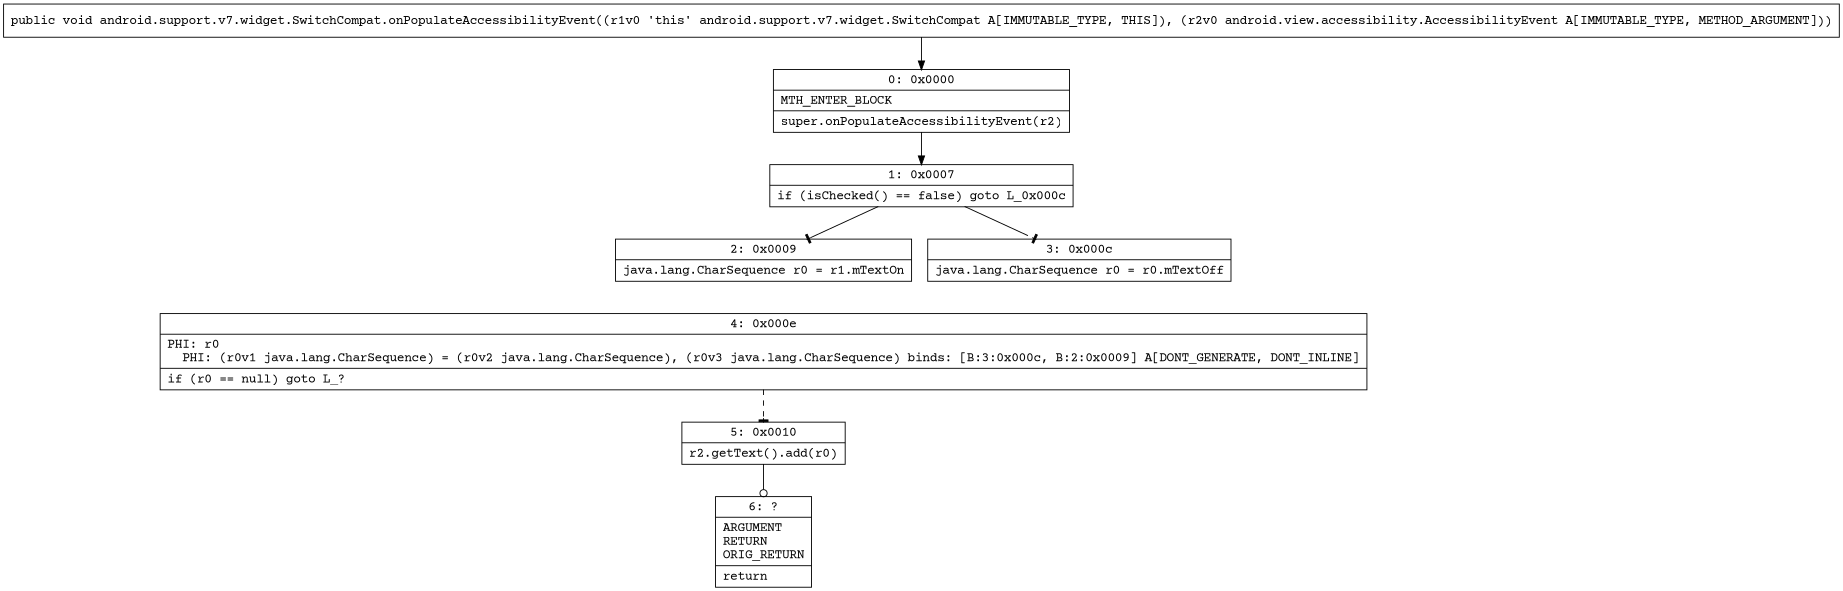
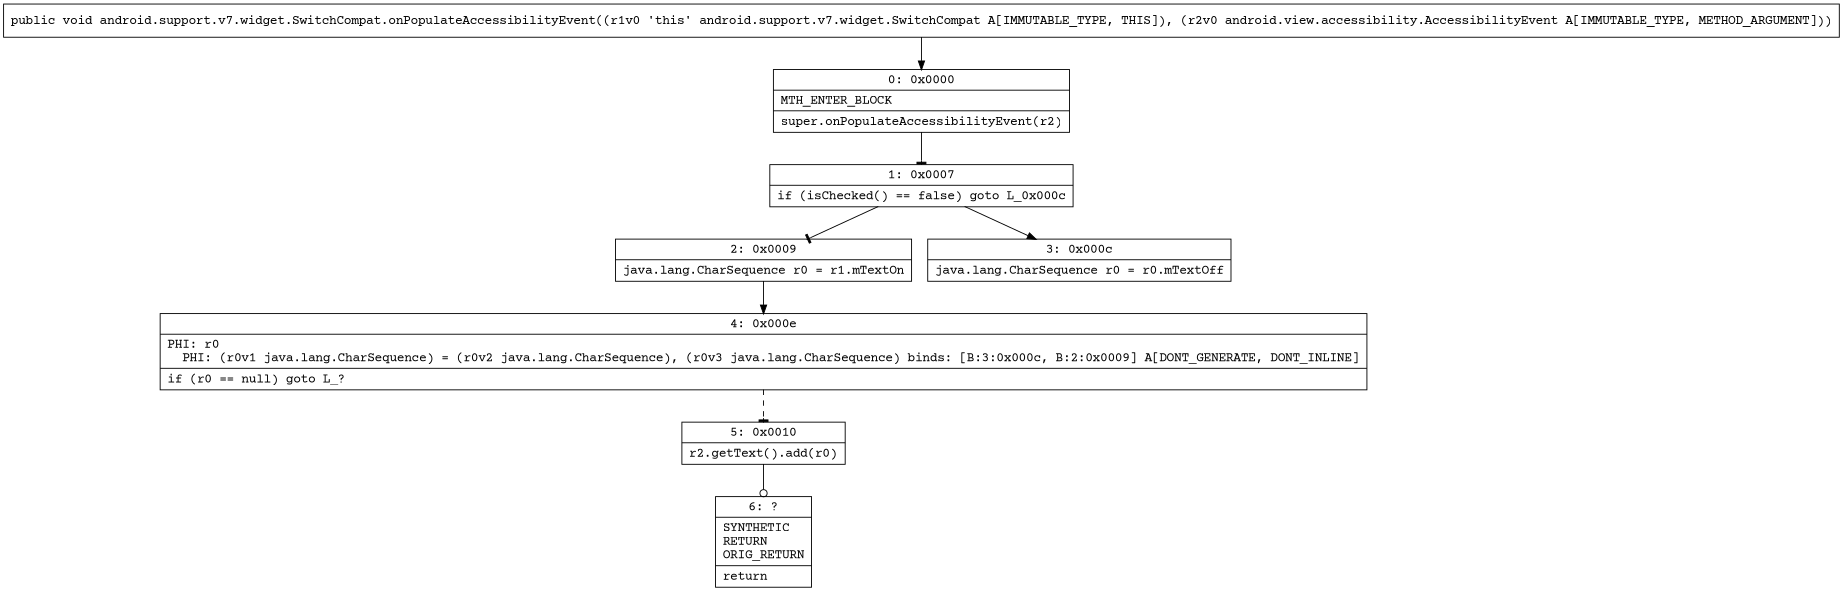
(921, 146) -> (921, 146)
(996, 221) -> (996, 221)
none -> (764, 293)
(753, 528) -> (756, 528)
